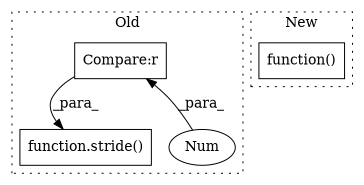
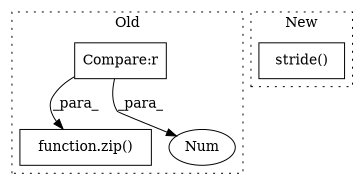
(302, 61) -> (302, 61)
(176, 106) -> (127, 116)
(86, 147) -> (86, 147)
